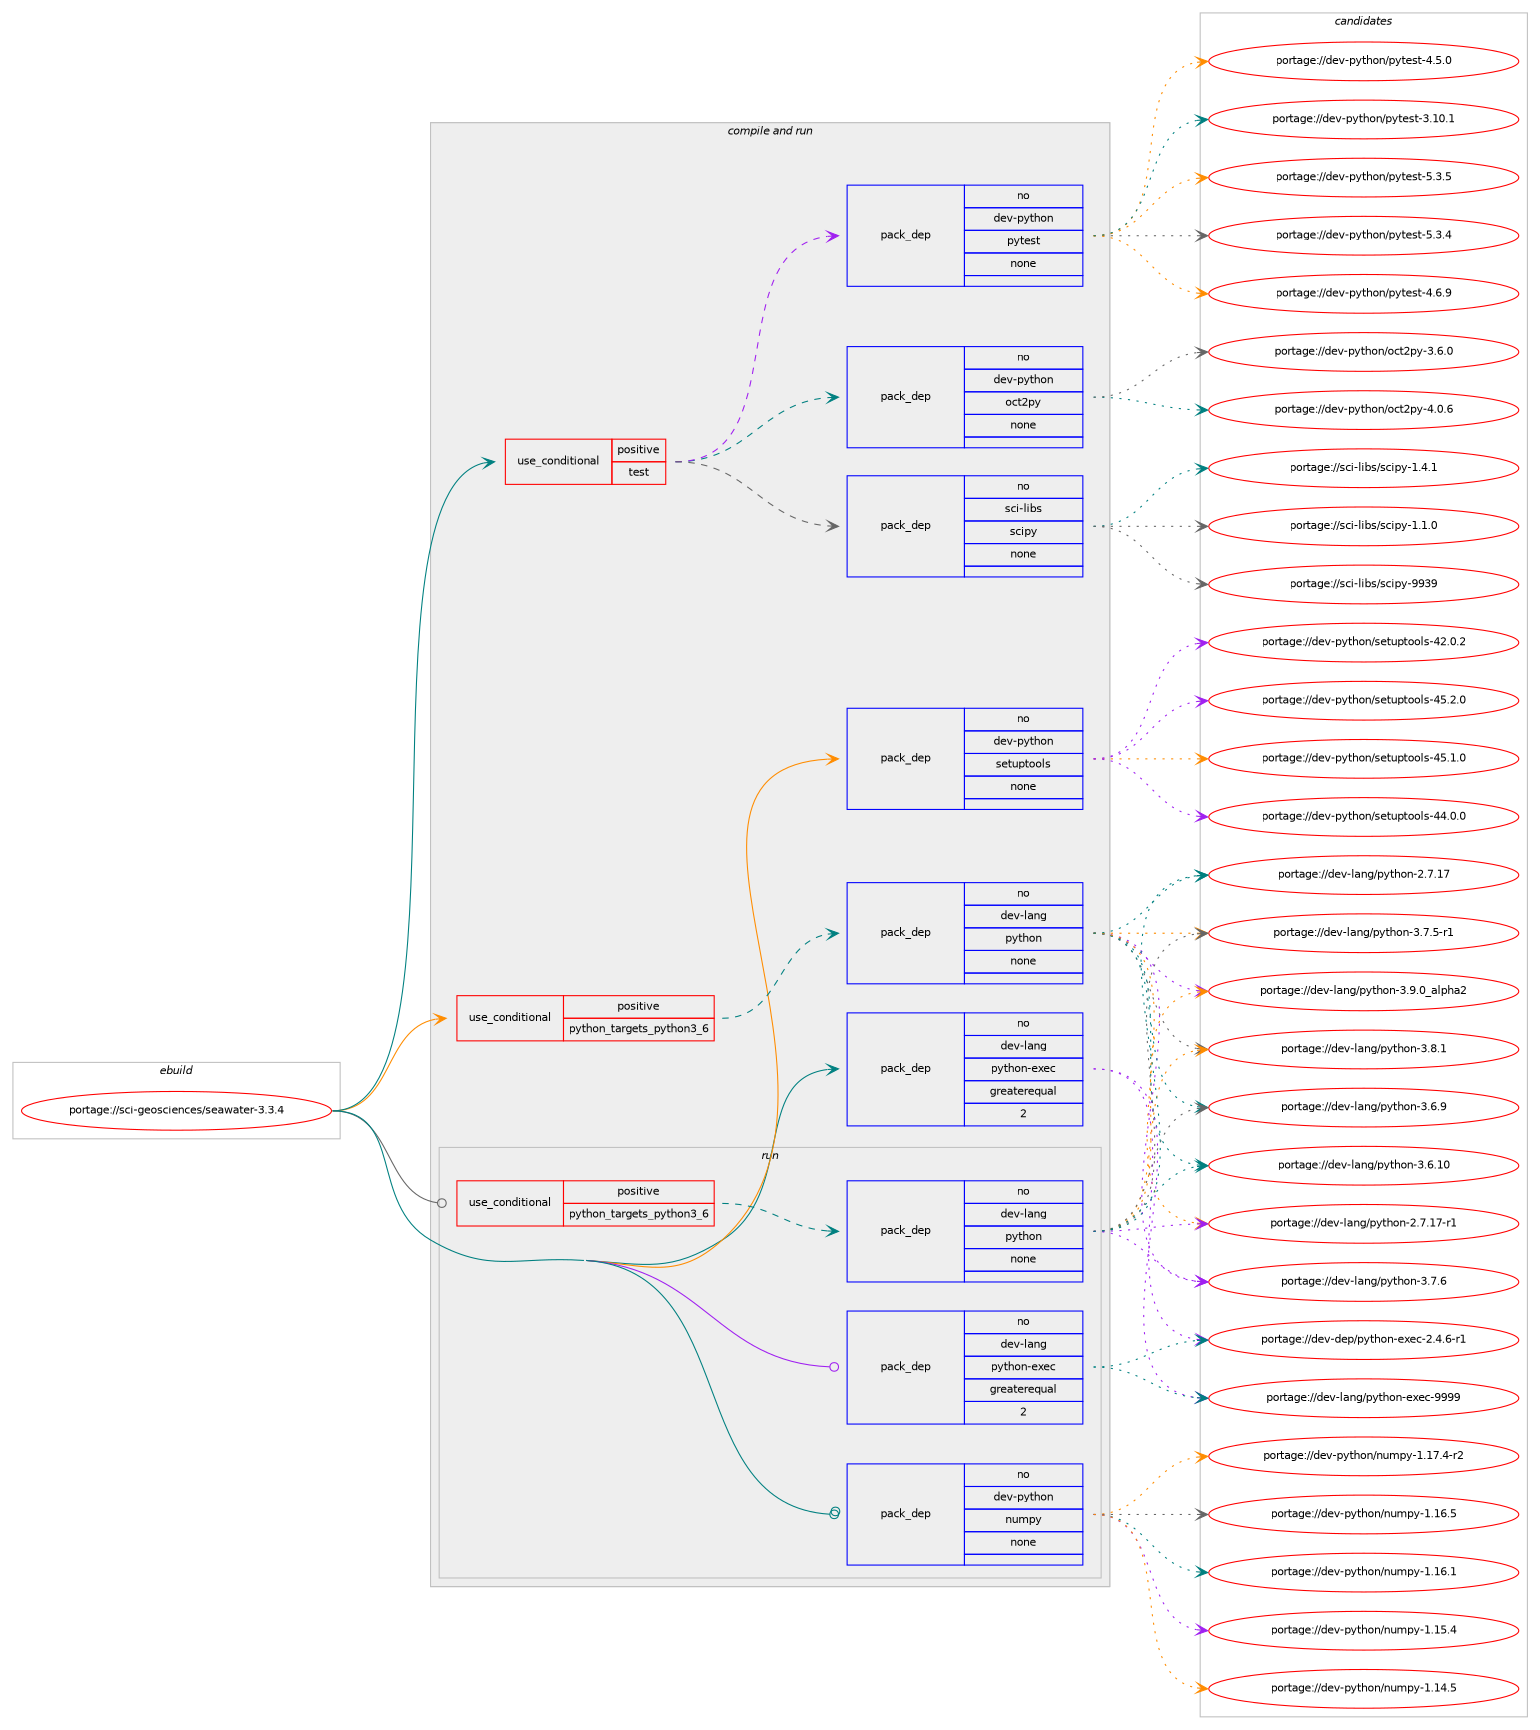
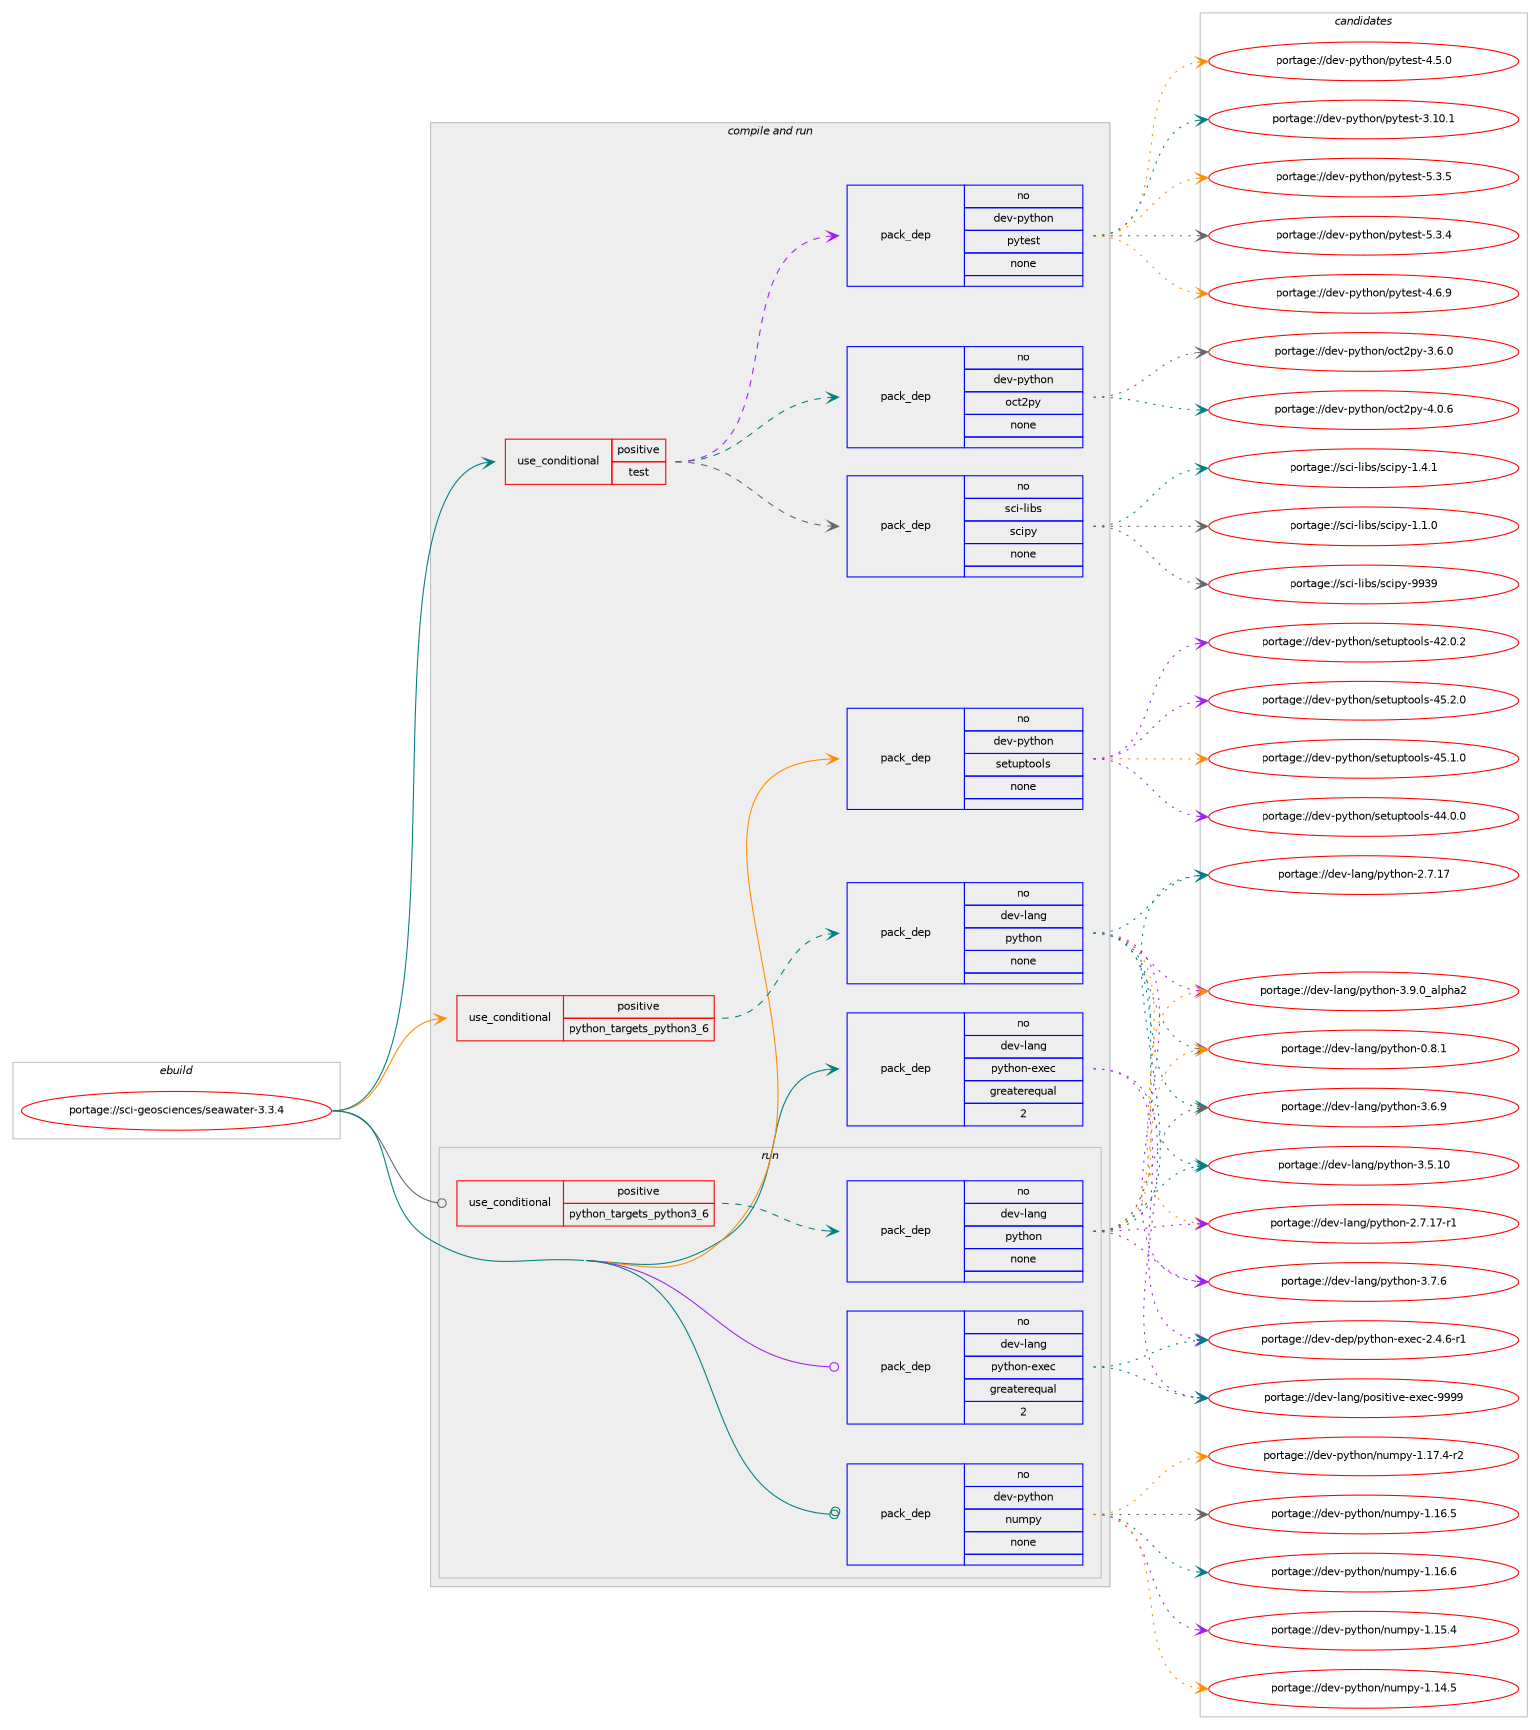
(1364, 933) -> none
(1364, 1049) -> (1364, 1049)
(1364, 1166) -> (1364, 1166)
(1364, 1398) -> (1364, 1398)
(1364, 1573) -> (1364, 1573)
